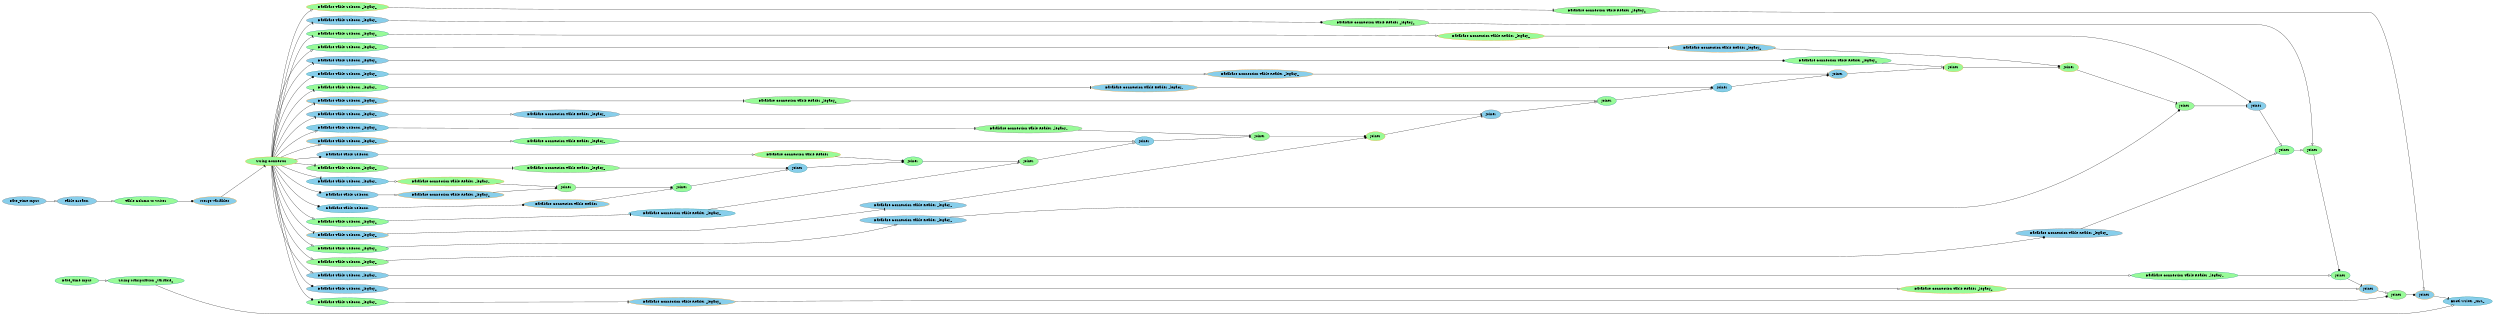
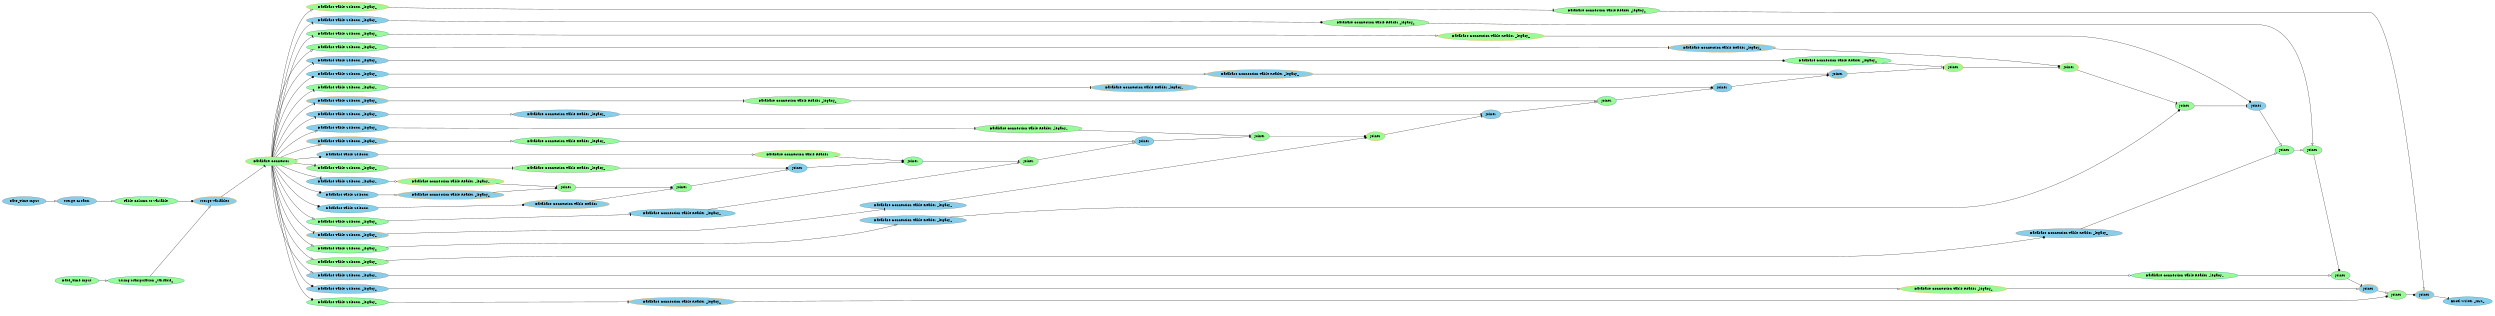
(271, 161) -> (271, 161)
(77, 201) -> (77, 201)
(146, 201) -> (146, 201)
(1302, 314) -> (180, 242)
